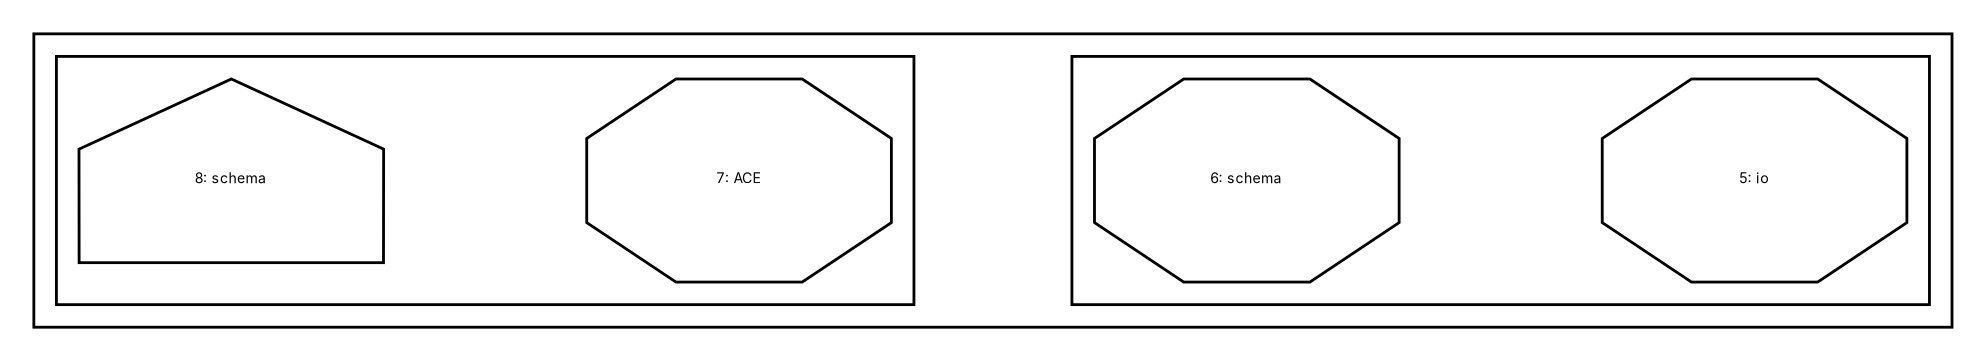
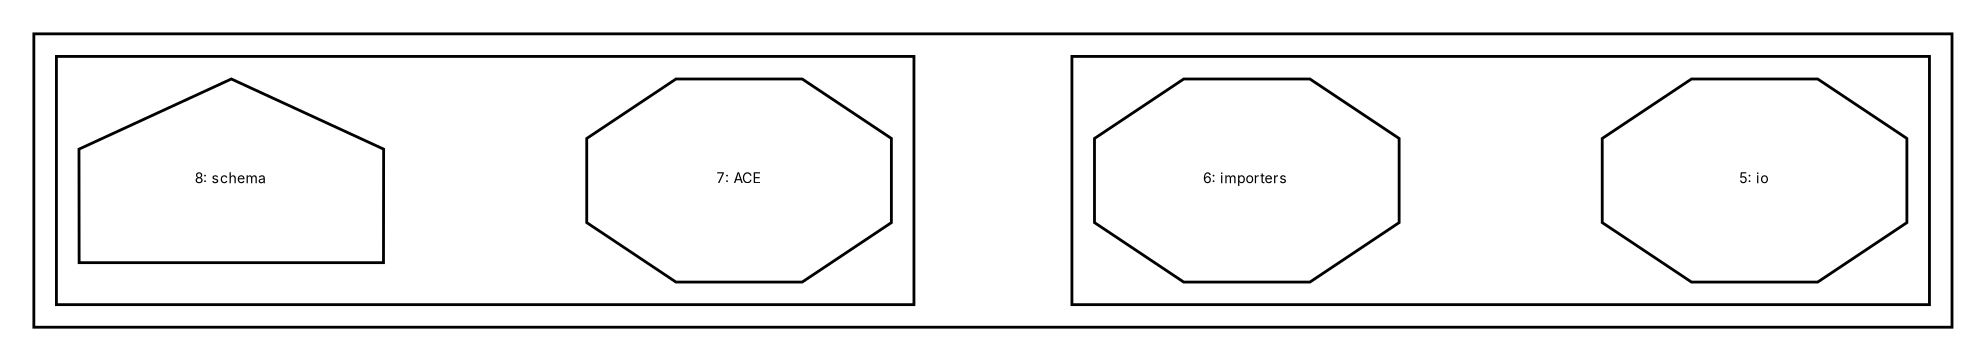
(1247, 181) -> (1247, 181)
